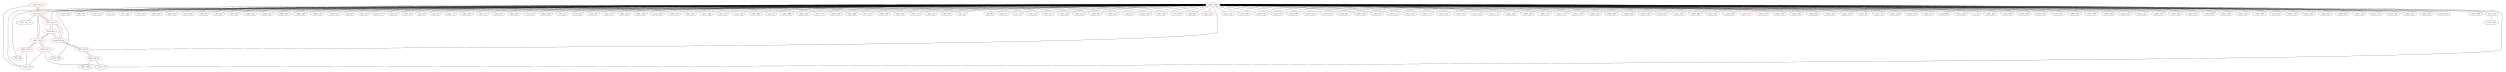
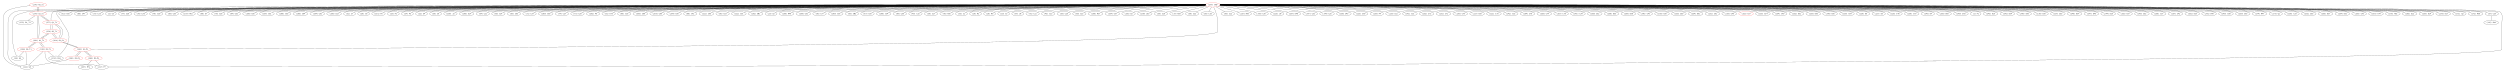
none -> (976, 14)
none -> (2459, 14)
none -> (74, 58)
